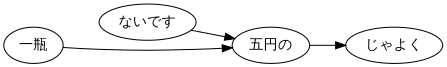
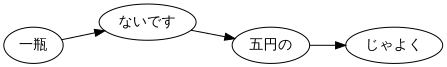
(142, 50) -> (78, 36)
